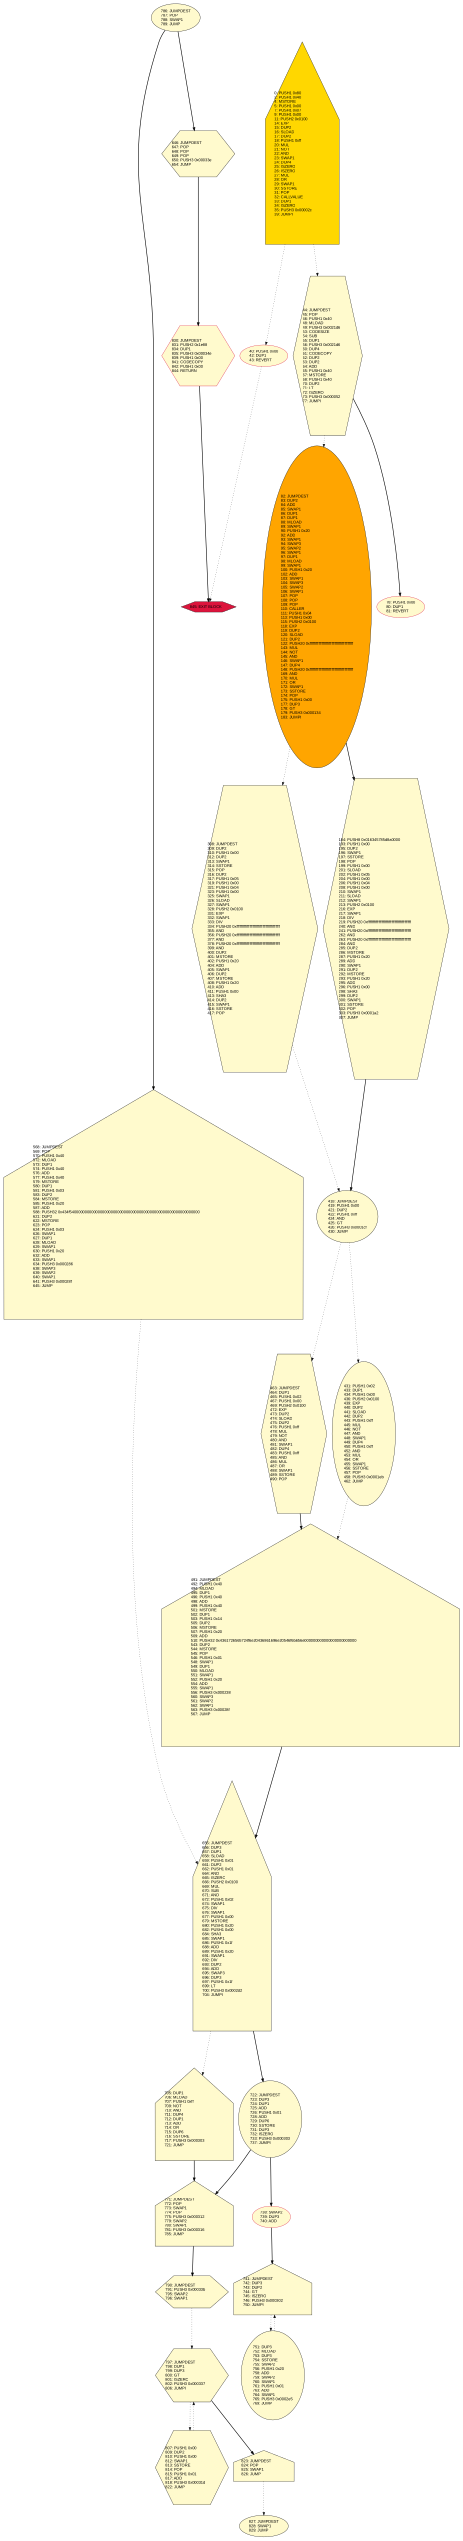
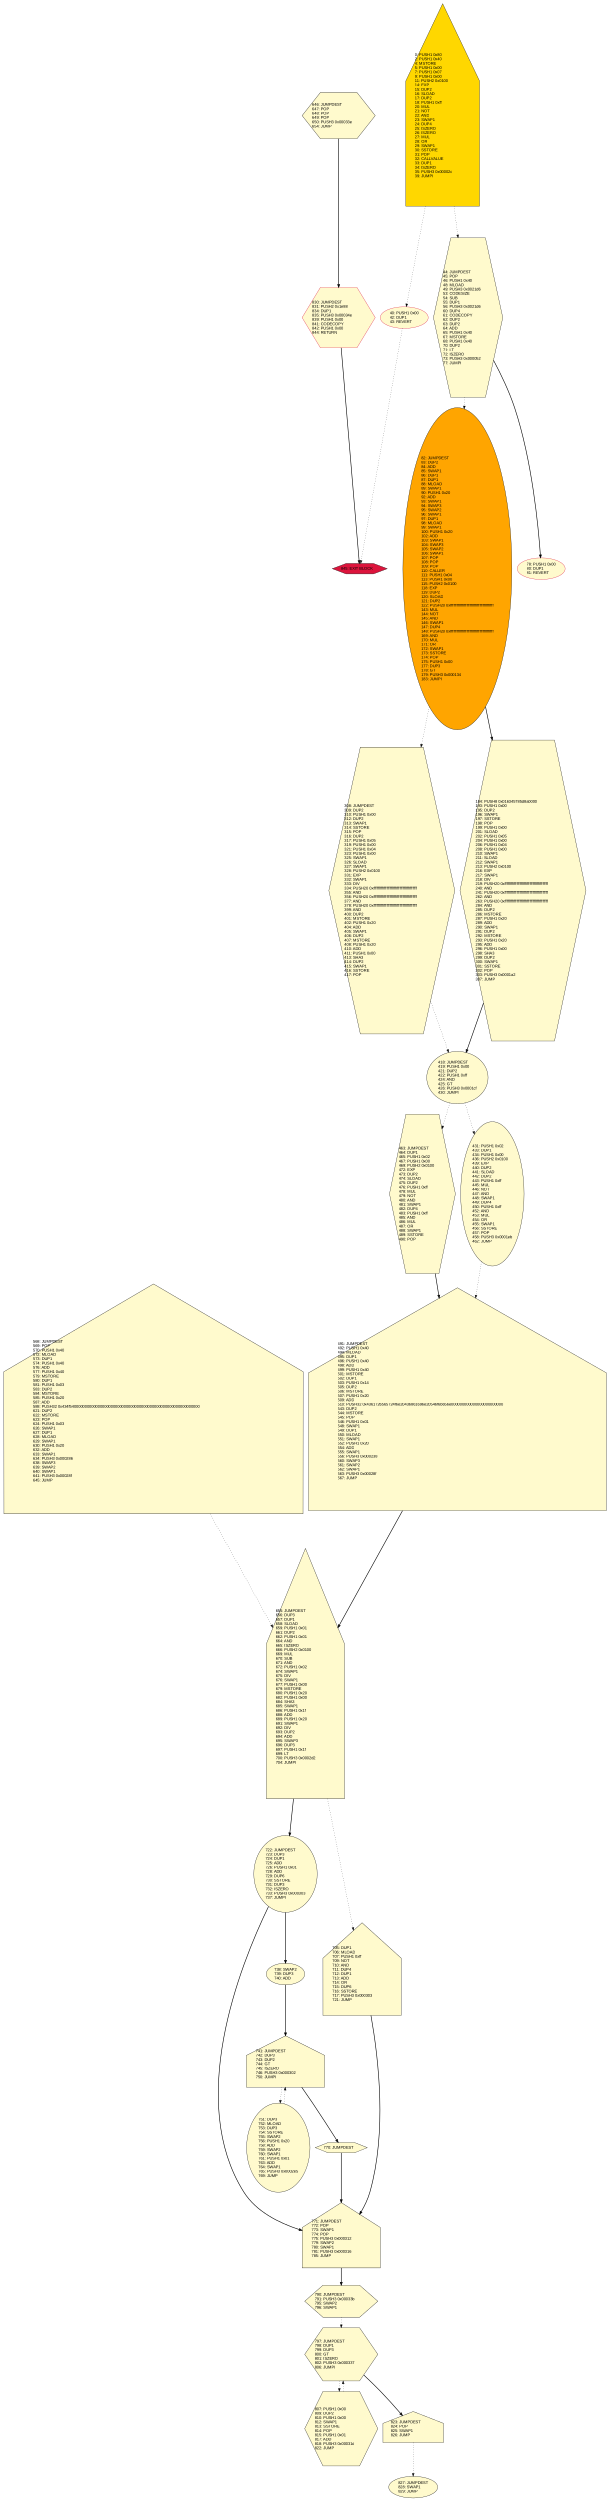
(176, 18) -> none
none -> (341, 2148)
(271, 2217) -> (286, 1974)
